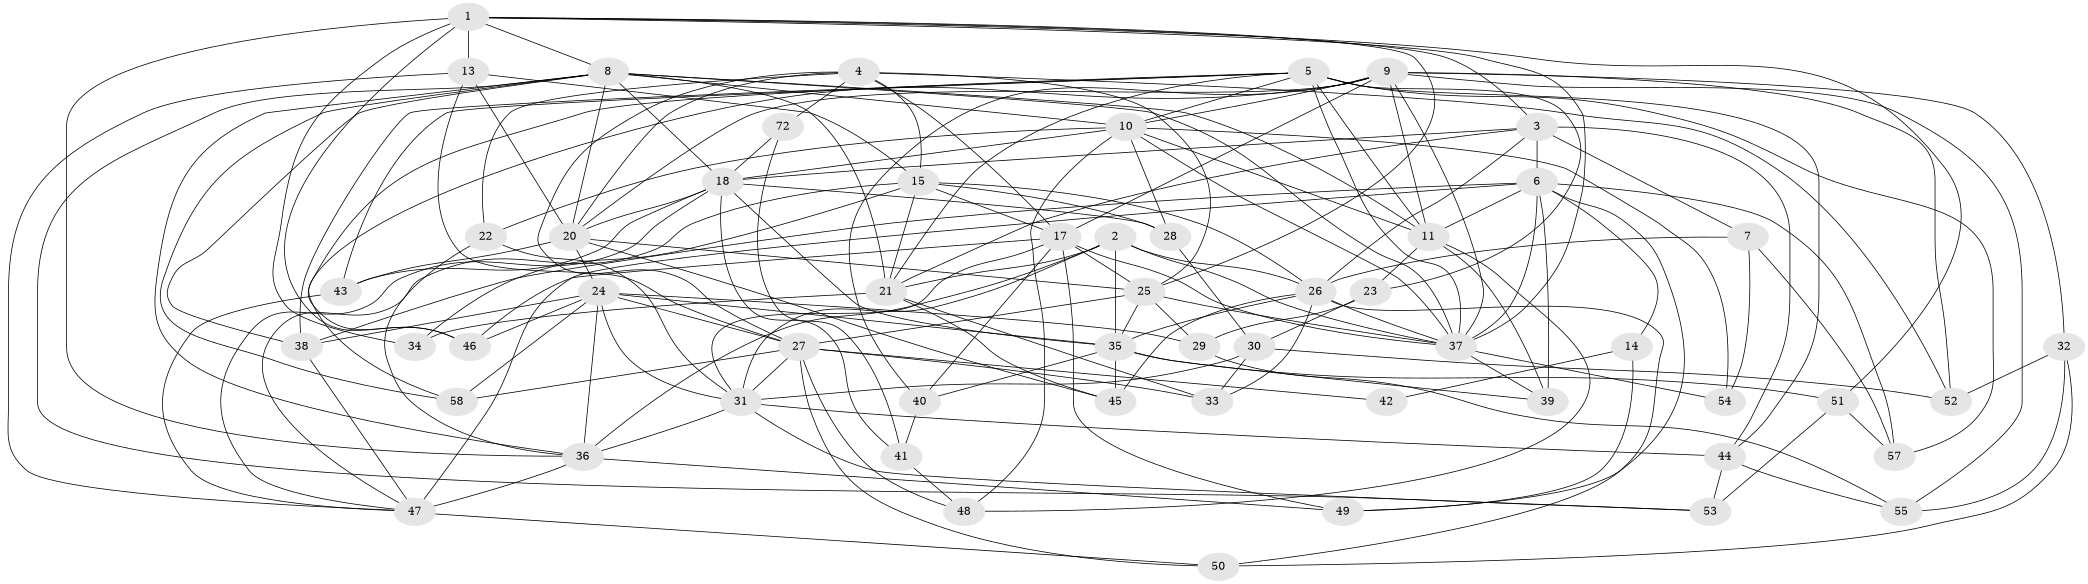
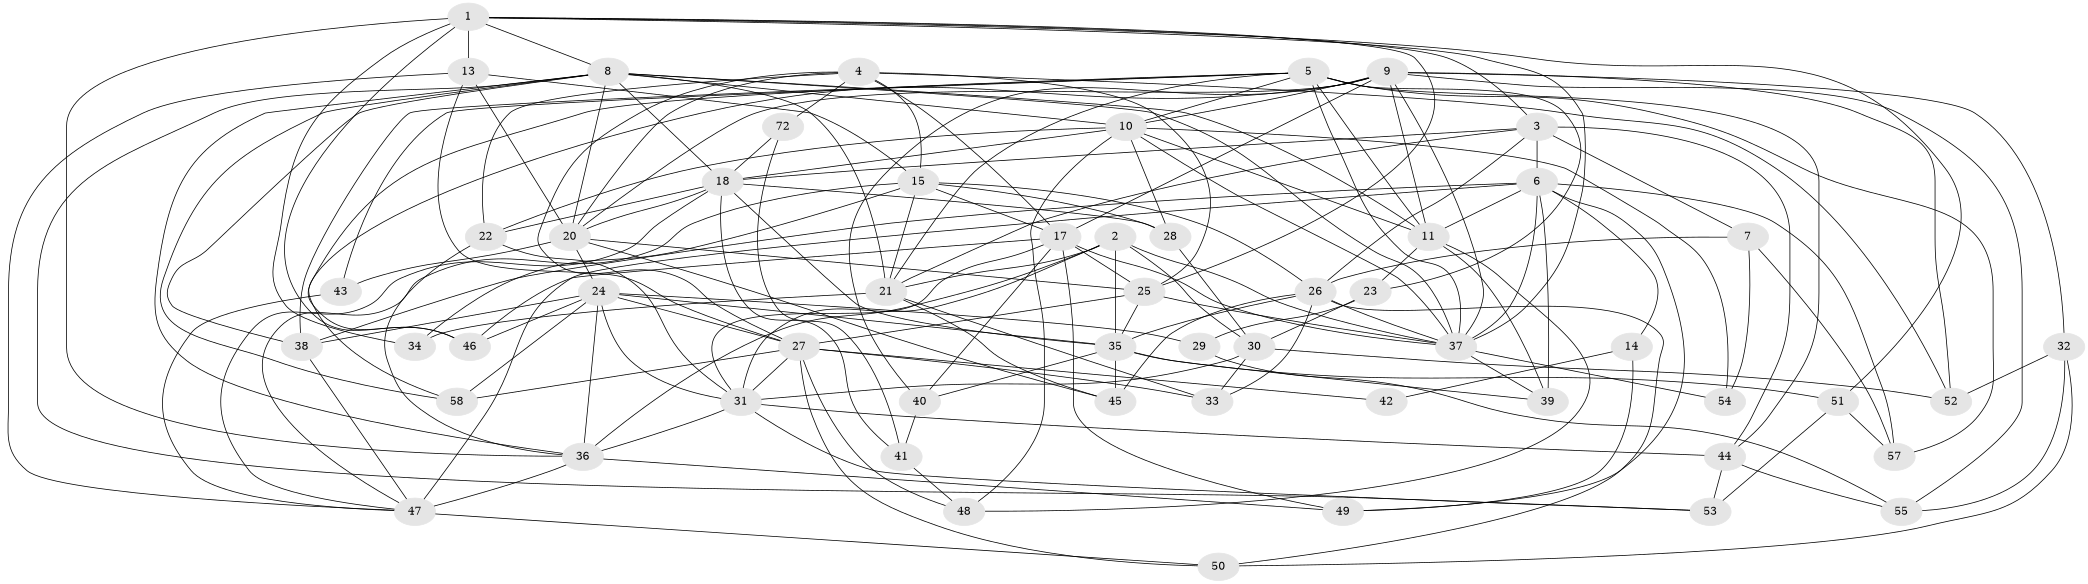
(585, 255) -> (594, 211)
(1202, 264) -> (1185, 292)
(1172, 319) -> none
